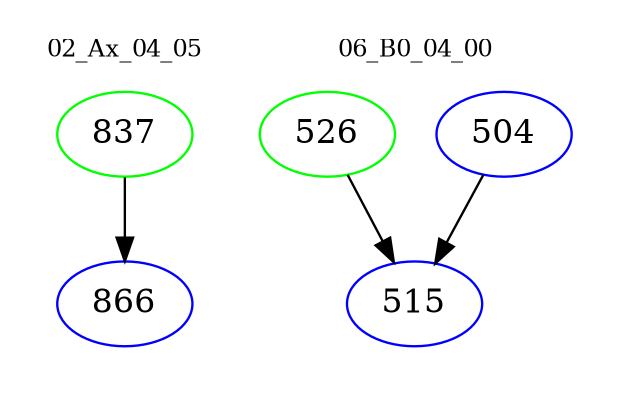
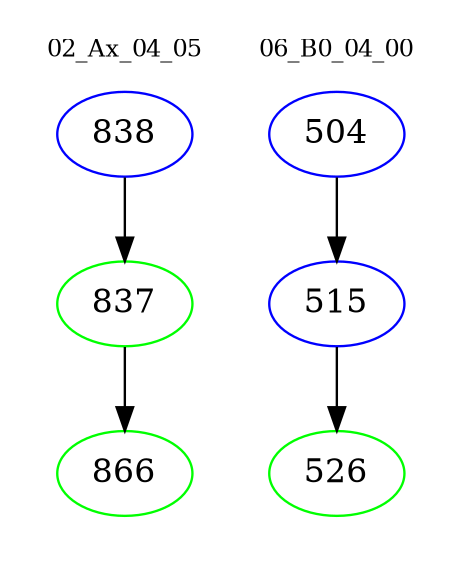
none -> (125, 134)
(365, 208) -> (337, 377)
(125, 304) -> (125, 473)
